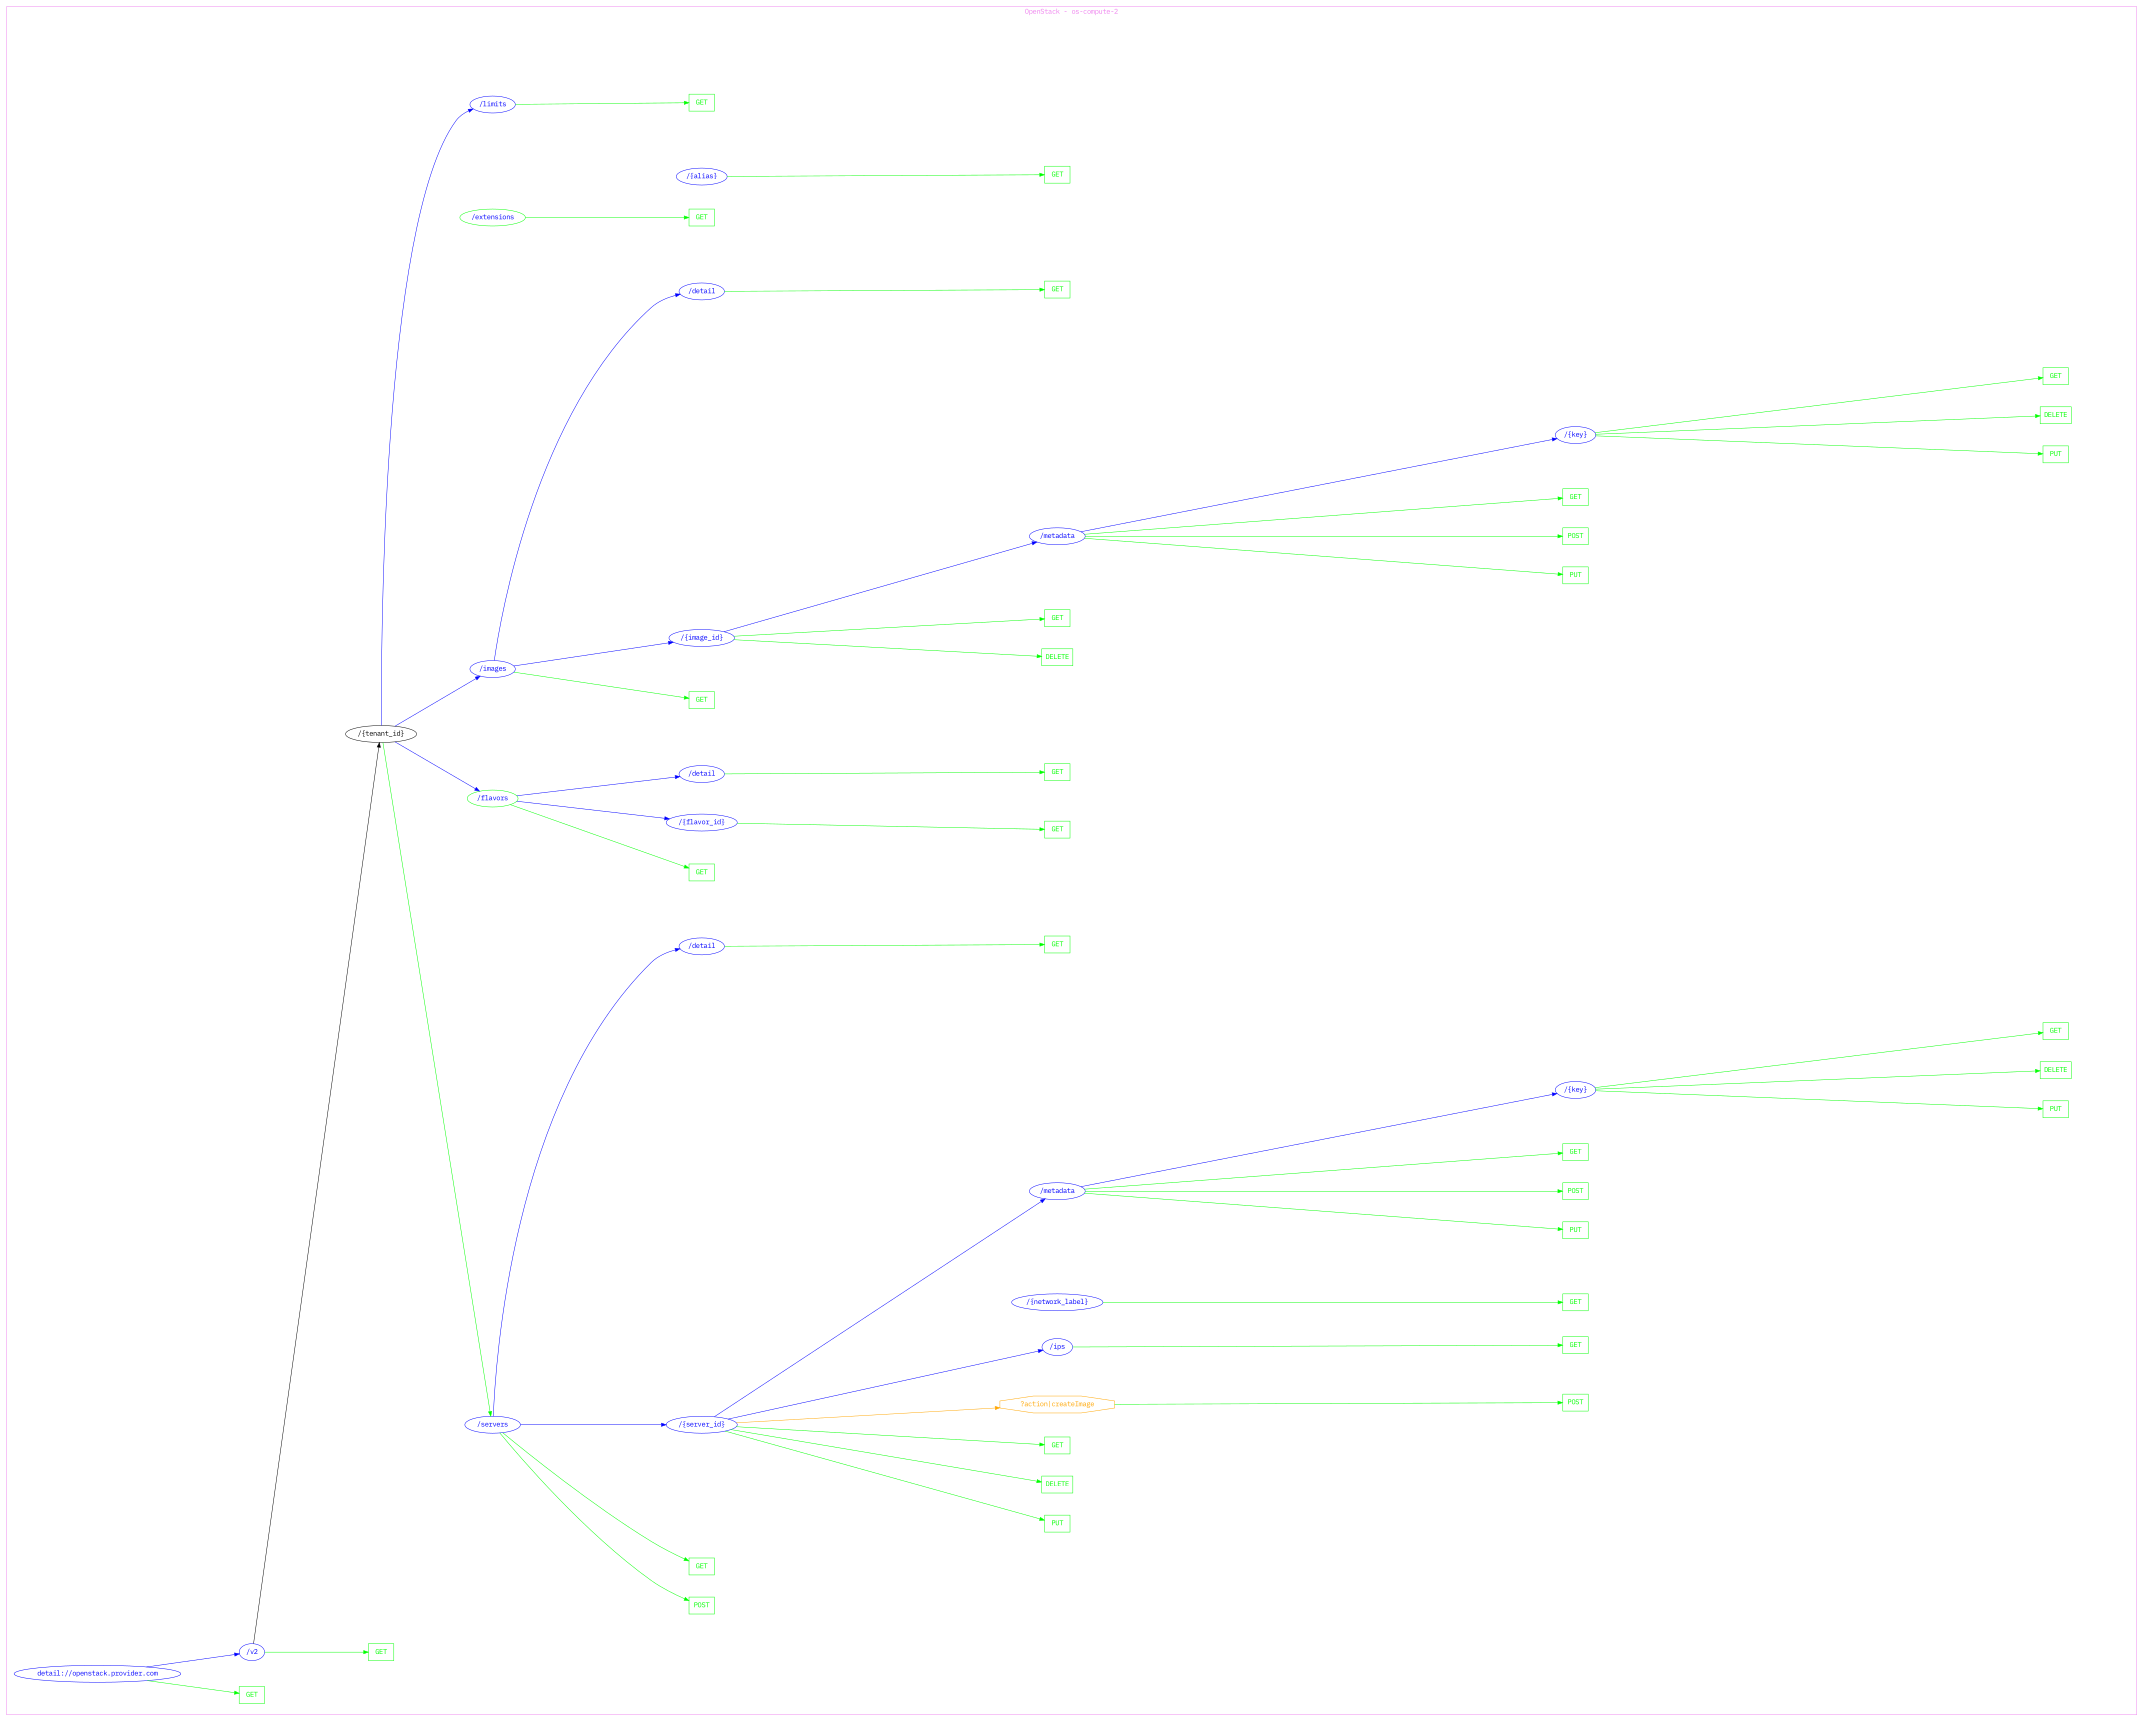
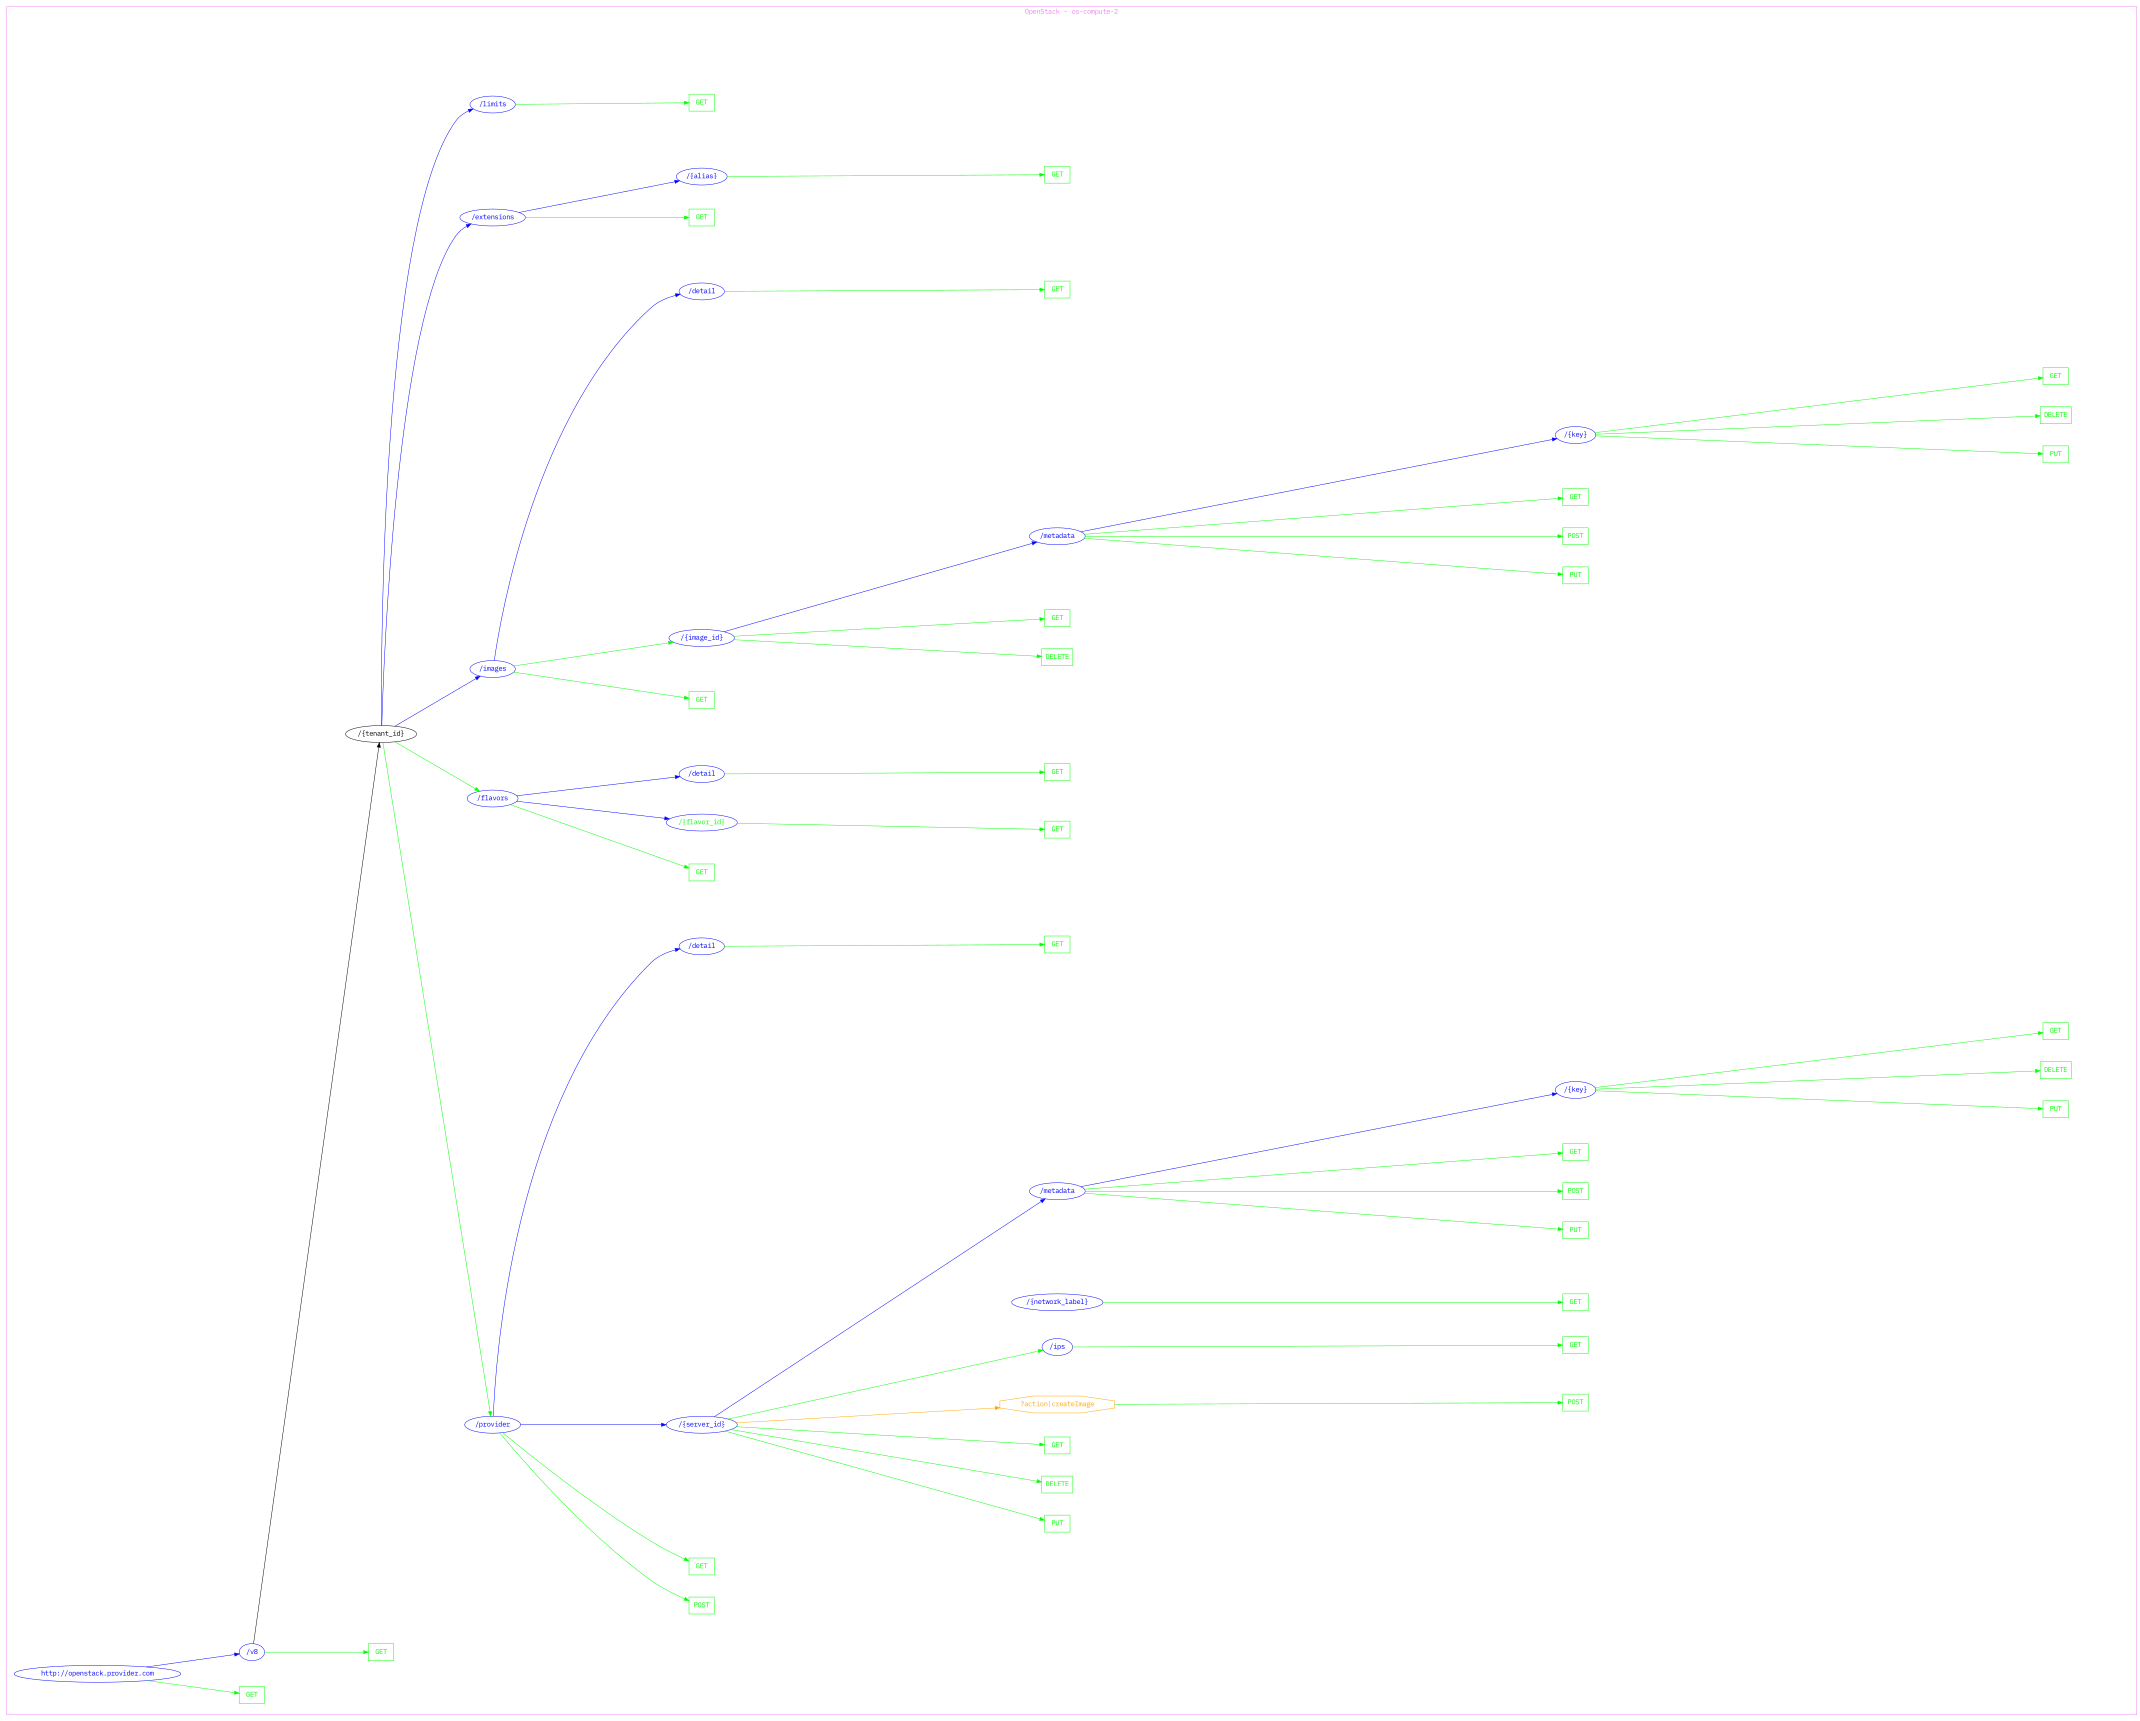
none -> (597, 197)
(493, 218) -> (493, 218)
none -> (399, 469)
(591, 654) -> (591, 654)
(435, 765) -> (435, 765)
(493, 799) -> (493, 799)
(702, 823) -> (702, 823)
(883, 1385) -> (883, 1385)
(493, 1425) -> (493, 1425)
(252, 1652) -> (252, 1652)
(97, 1674) -> (97, 1674)
